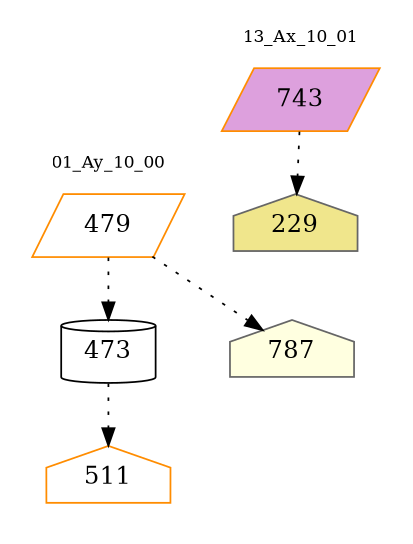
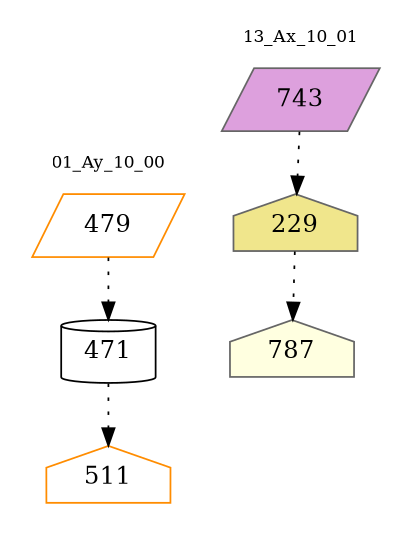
(301, 100) -> (301, 100)
(183, 277) -> (294, 277)
(108, 351) -> (108, 351)
